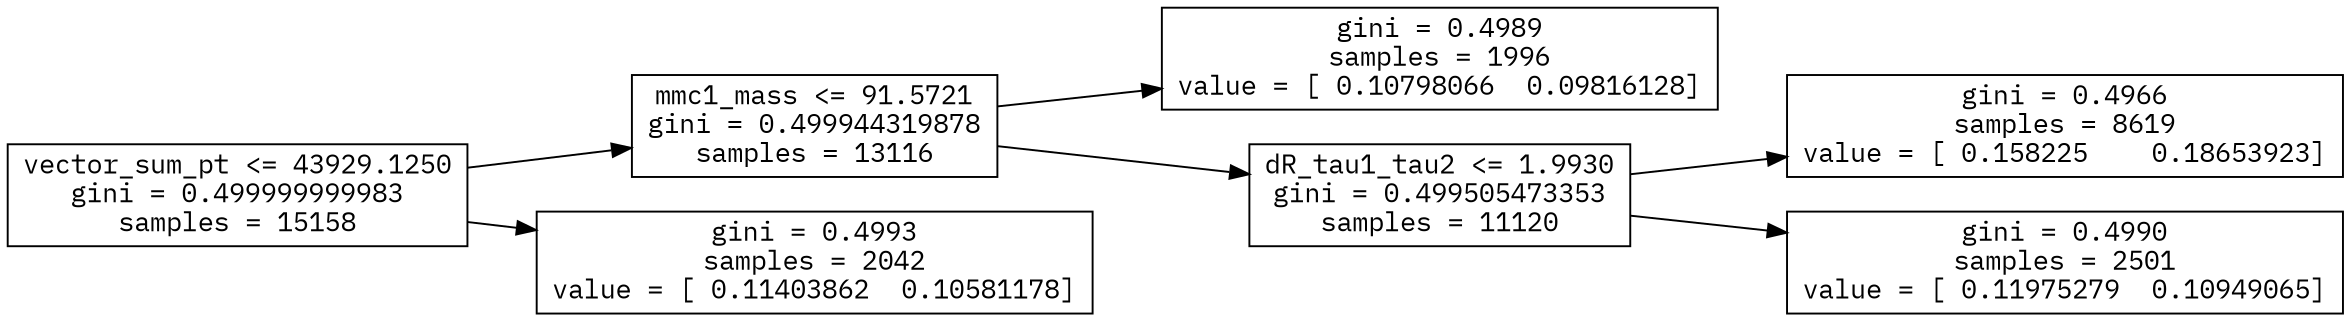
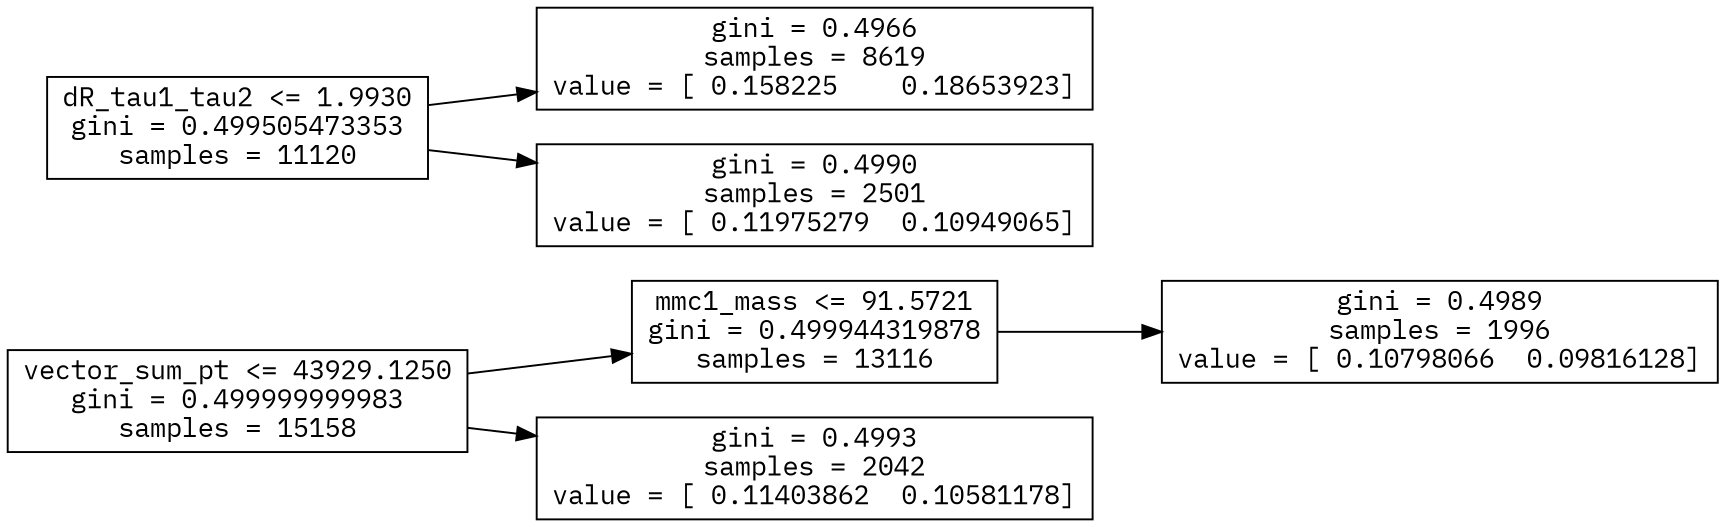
(1114, 159) -> none
